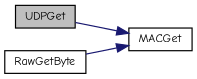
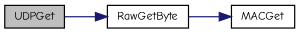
(96, 27) -> (80, 17)
